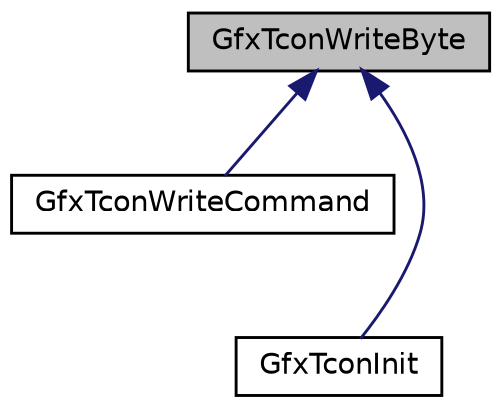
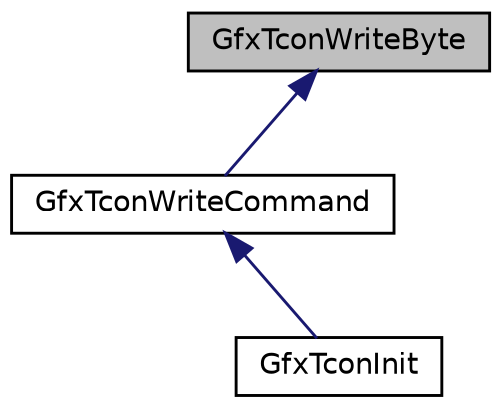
(423, 219) -> (281, 297)
